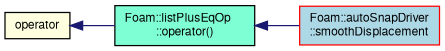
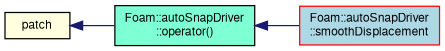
(37, 26) -> (37, 26)
(185, 26) -> (185, 26)
